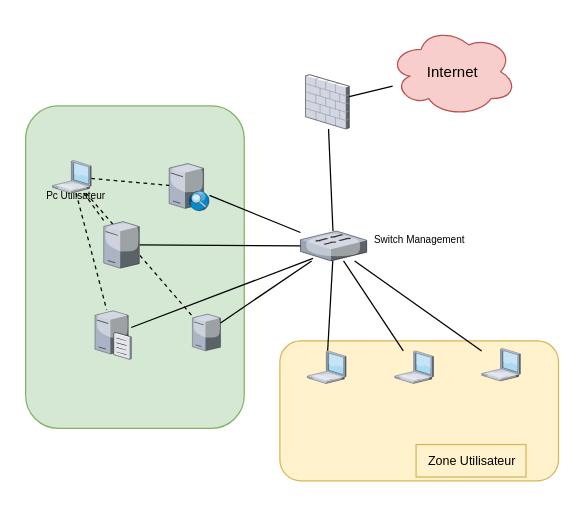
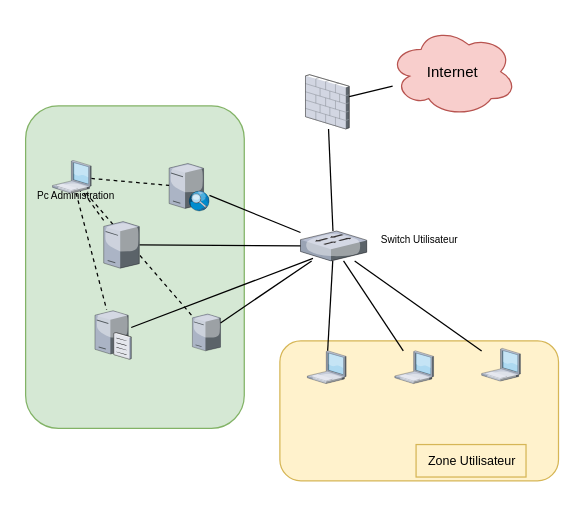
(76, 194) -> (76, 194)
(420, 238) -> (420, 238)
